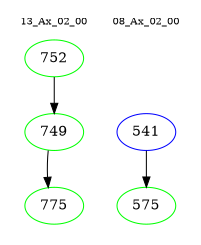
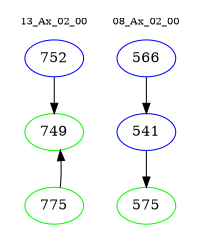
(54, 58) -> (54, 58)
none -> (146, 58)
(47, 164) -> (61, 174)
